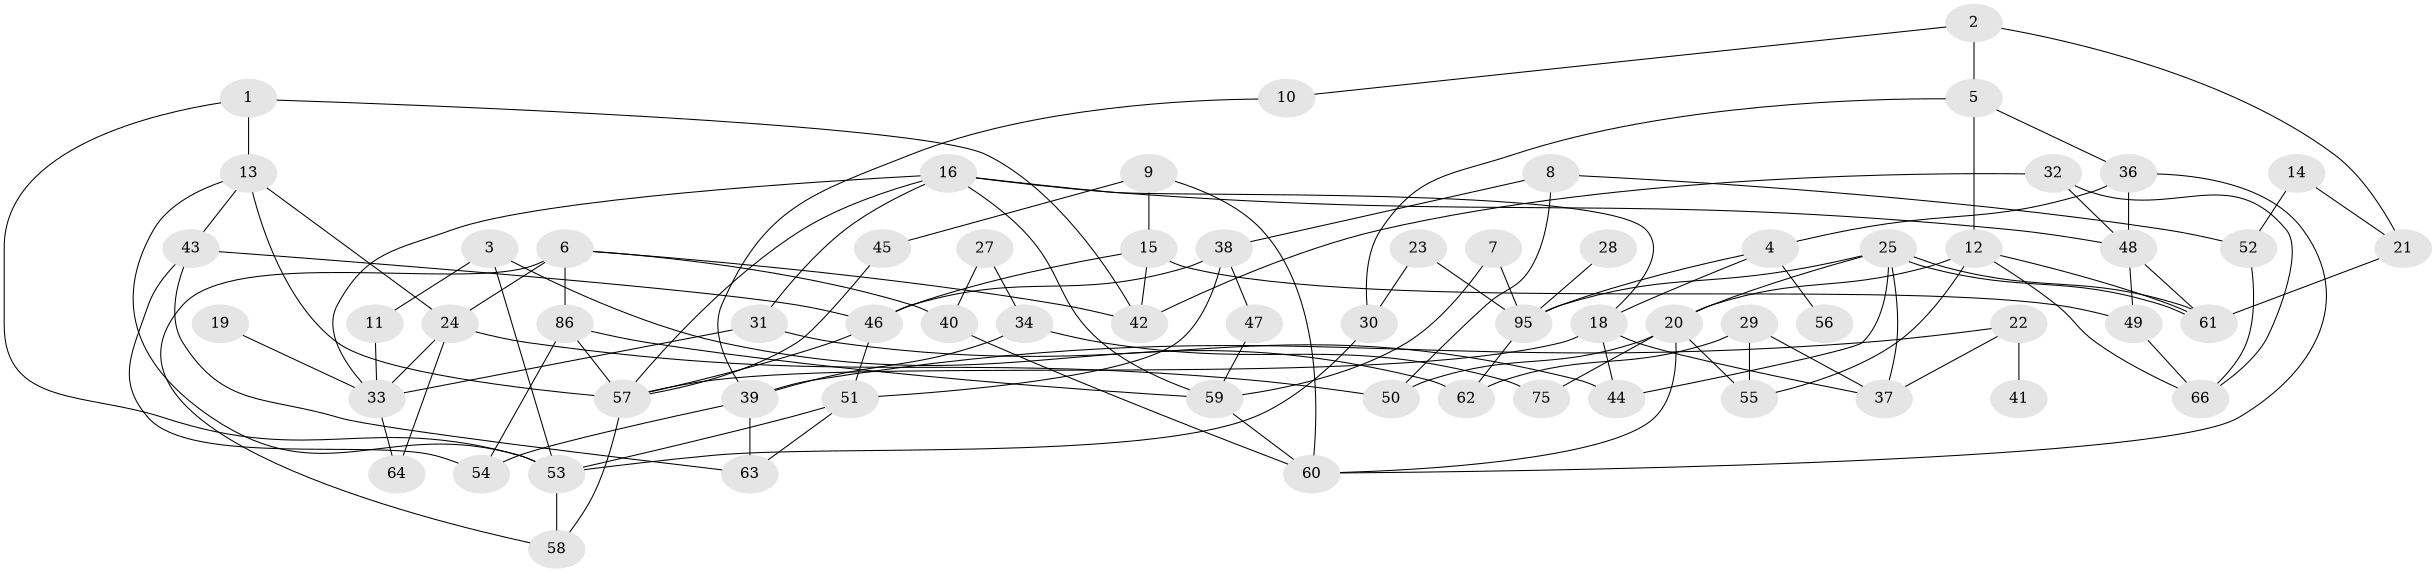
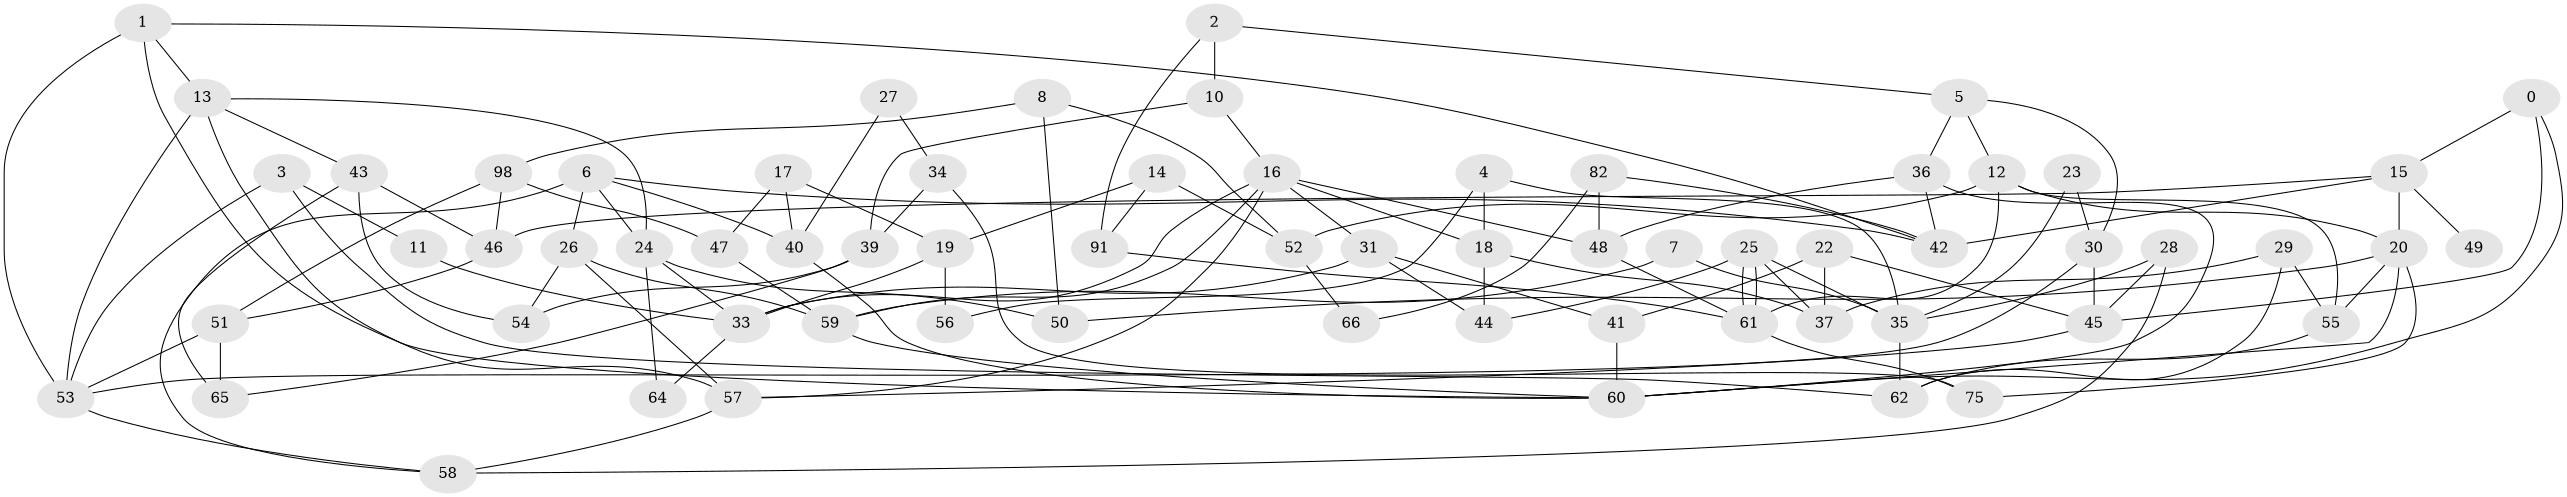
none -> (1243, 136)
none -> (783, 173)
(1149, 173) -> (2532, 98)
(2053, 173) -> (1599, 173)
none -> (1043, 214)
(1953, 217) -> (1931, 211)
(1224, 249) -> (503, 173)
(2403, 249) -> (1100, 249)
none -> (1464, 278)
none -> (945, 281)
(1779, 282) -> (2399, 211)
(2131, 284) -> none
none -> (2094, 286)
none -> (2123, 295)
(565, 324) -> (569, 249)
(1524, 324) -> (1900, 324)
(2082, 331) -> (1646, 211)
(1382, 349) -> (1938, 280)
none -> (2114, 359)
none -> (1617, 361)
(2167, 361) -> none
none -> (1867, 362)
(751, 367) -> none
(1207, 369) -> none
none -> (827, 382)
none -> (1359, 460)
(750, 474) -> (220, 399)
